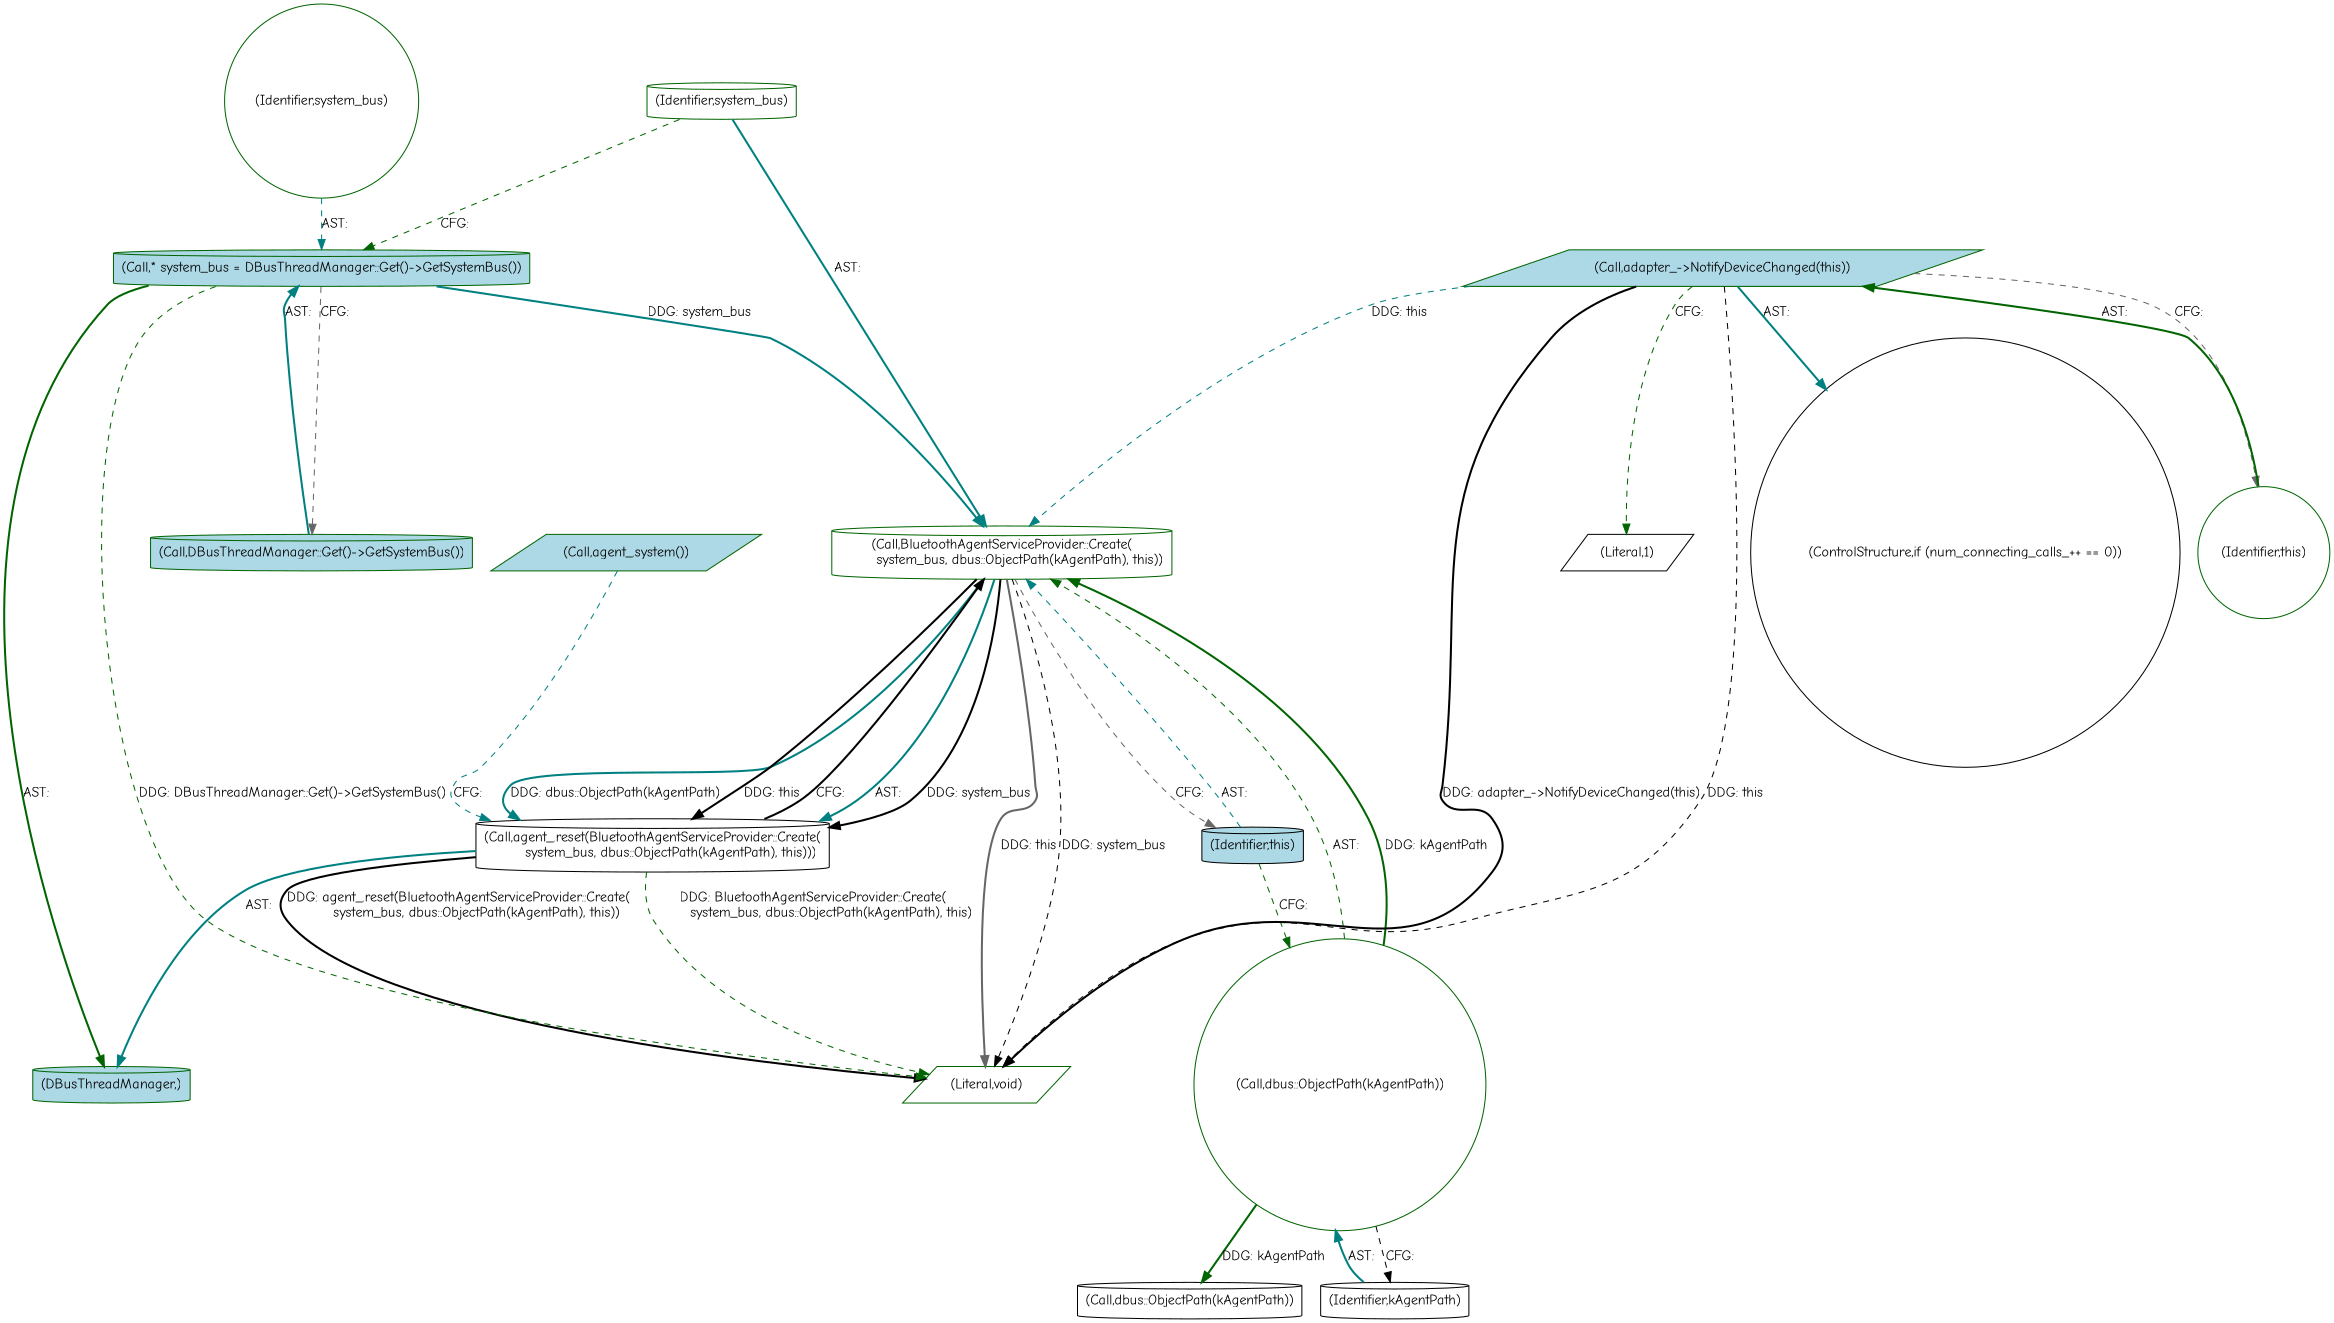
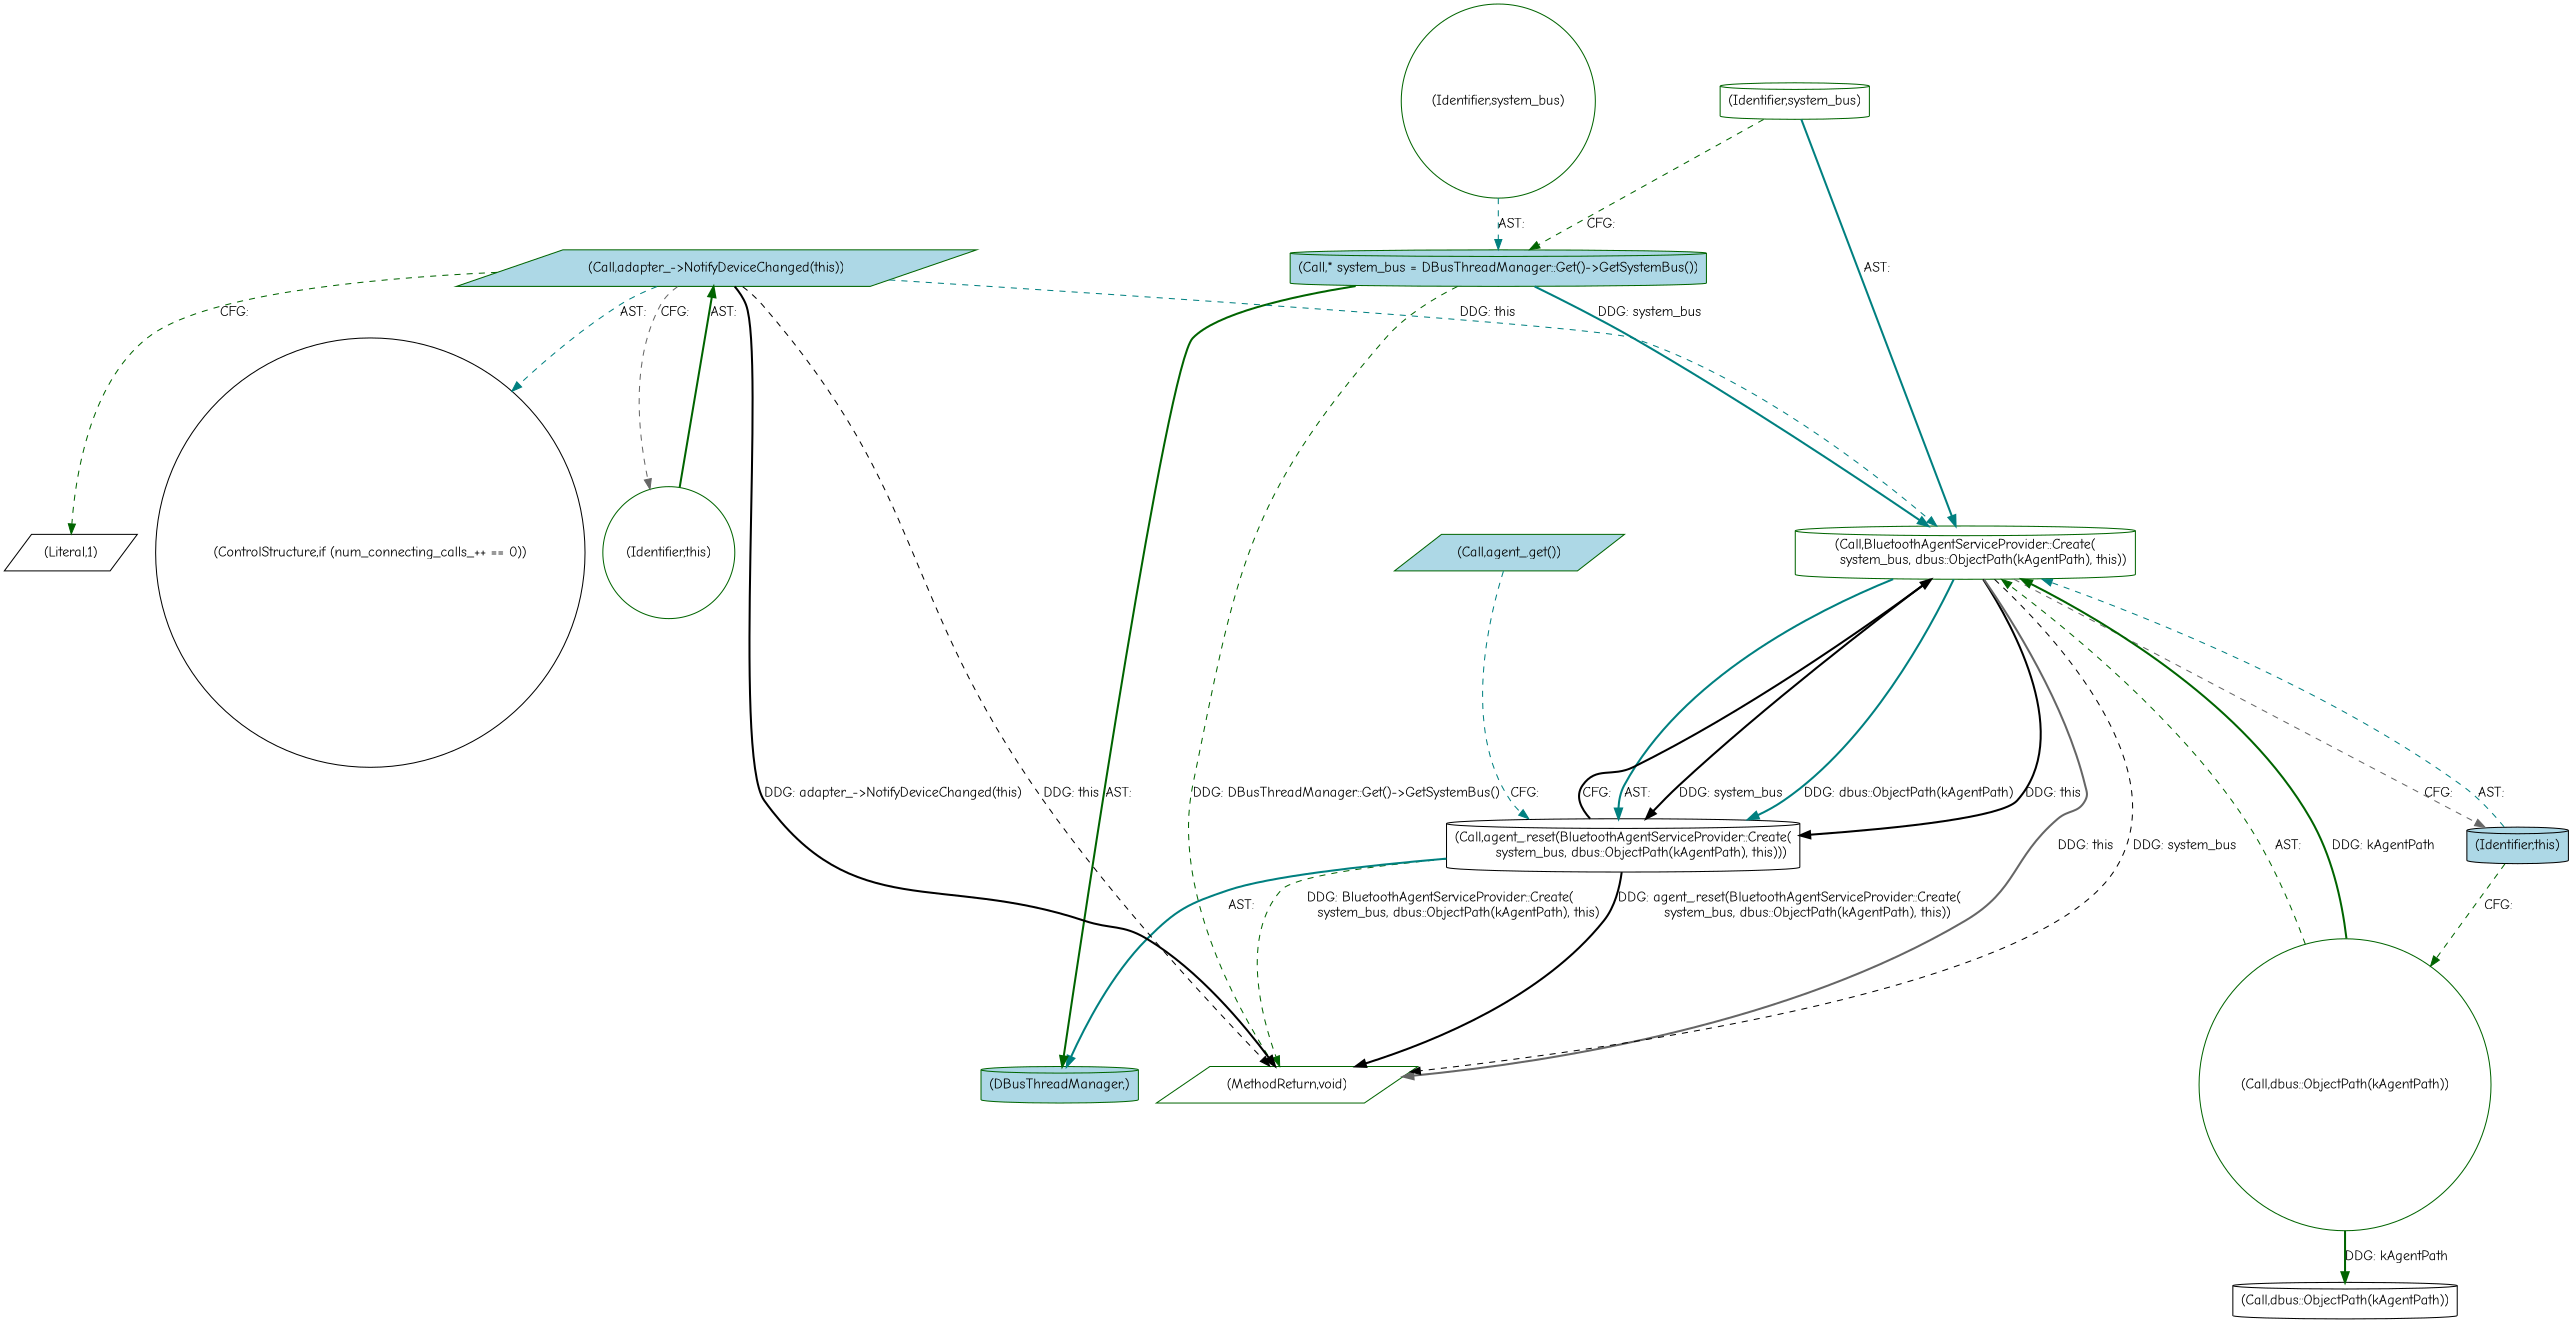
(1779, 334) -> (584, 330)
(311, 553) -> none
(626, 553) -> (1510, 553)
(987, 1085) -> (1287, 1085)
(1395, 1301) -> none
